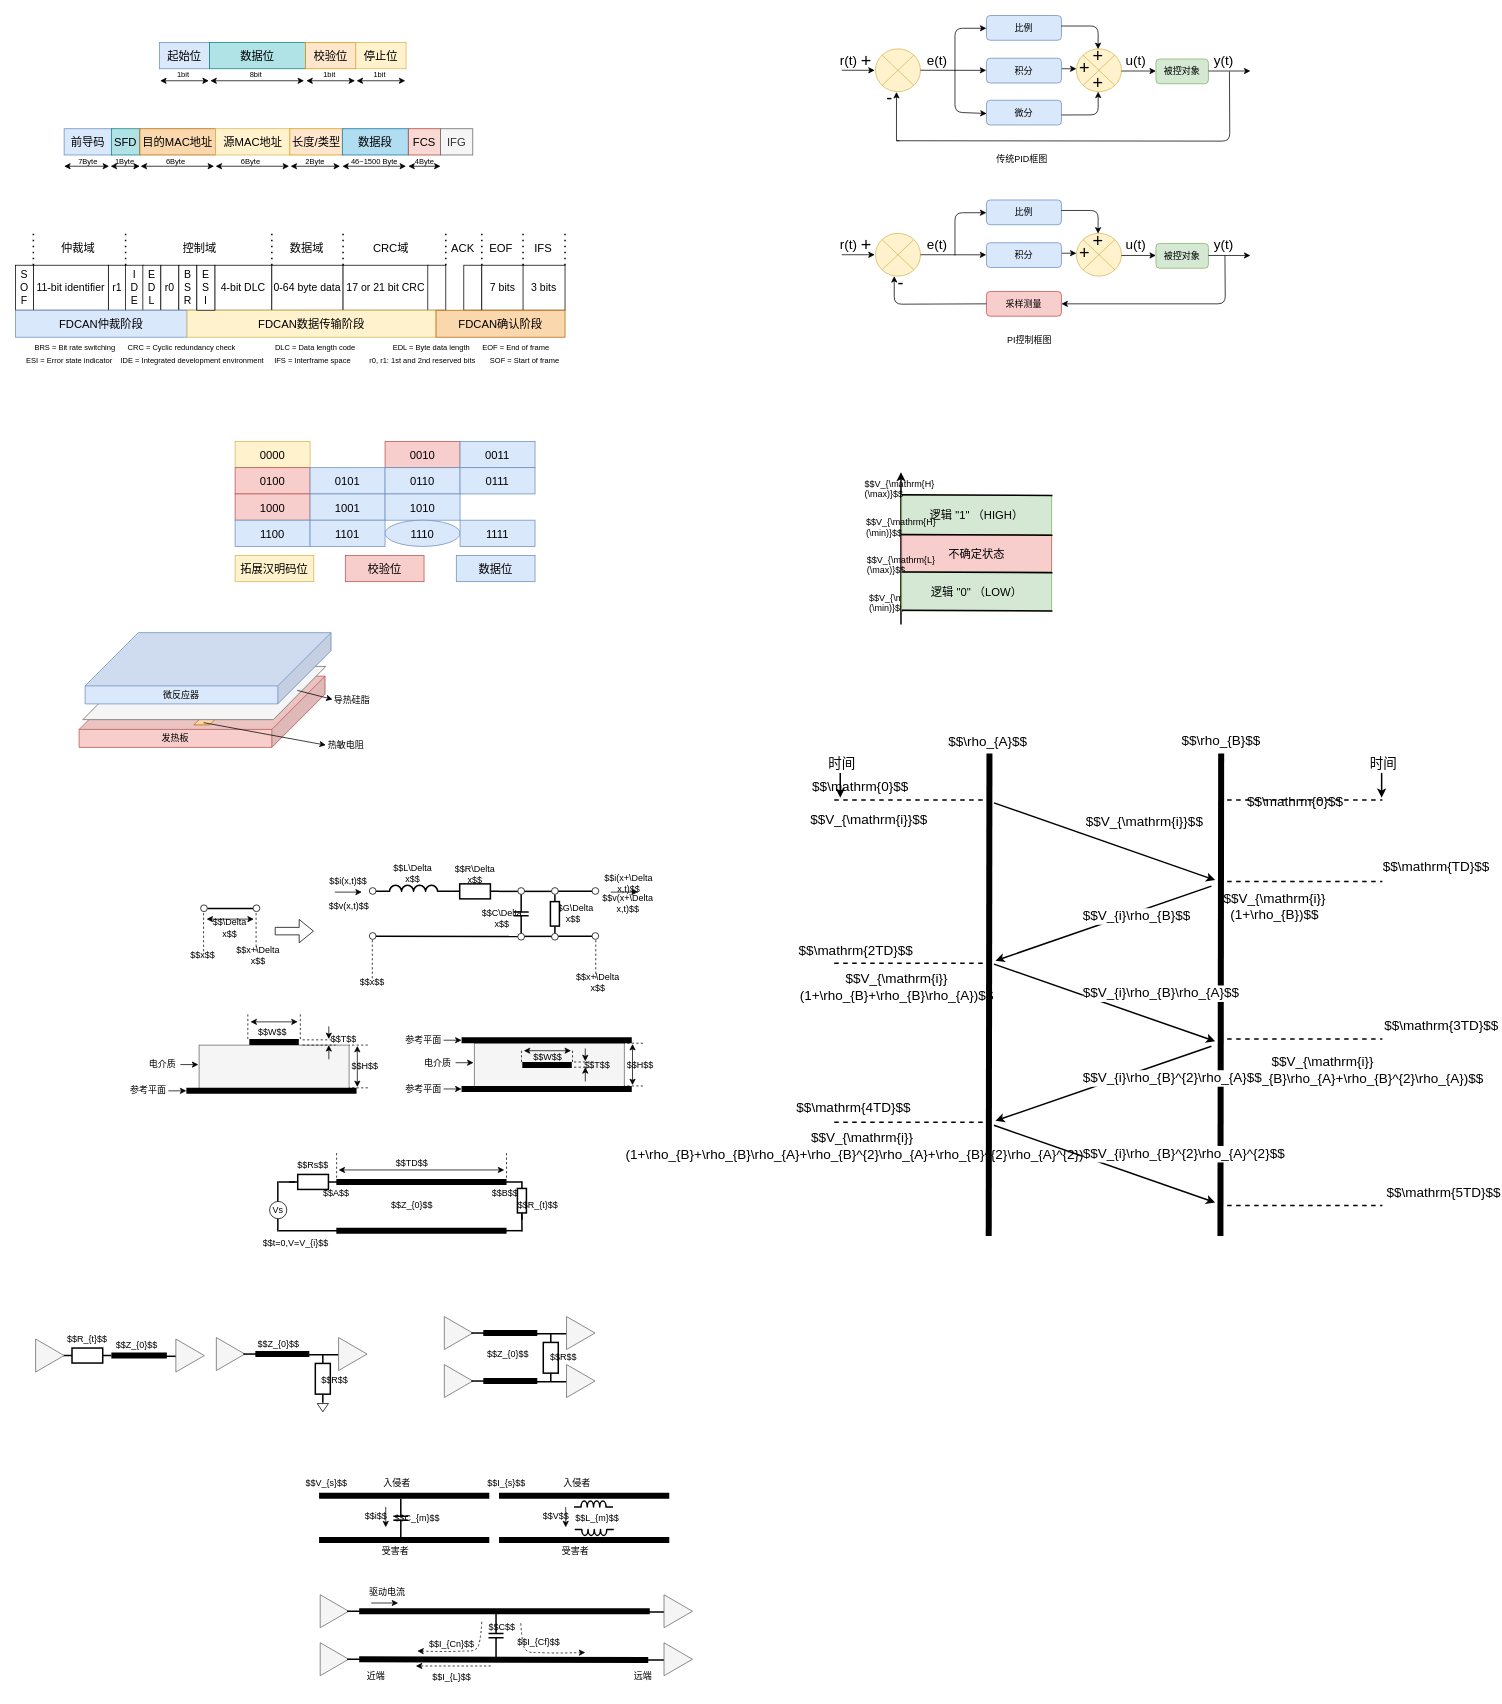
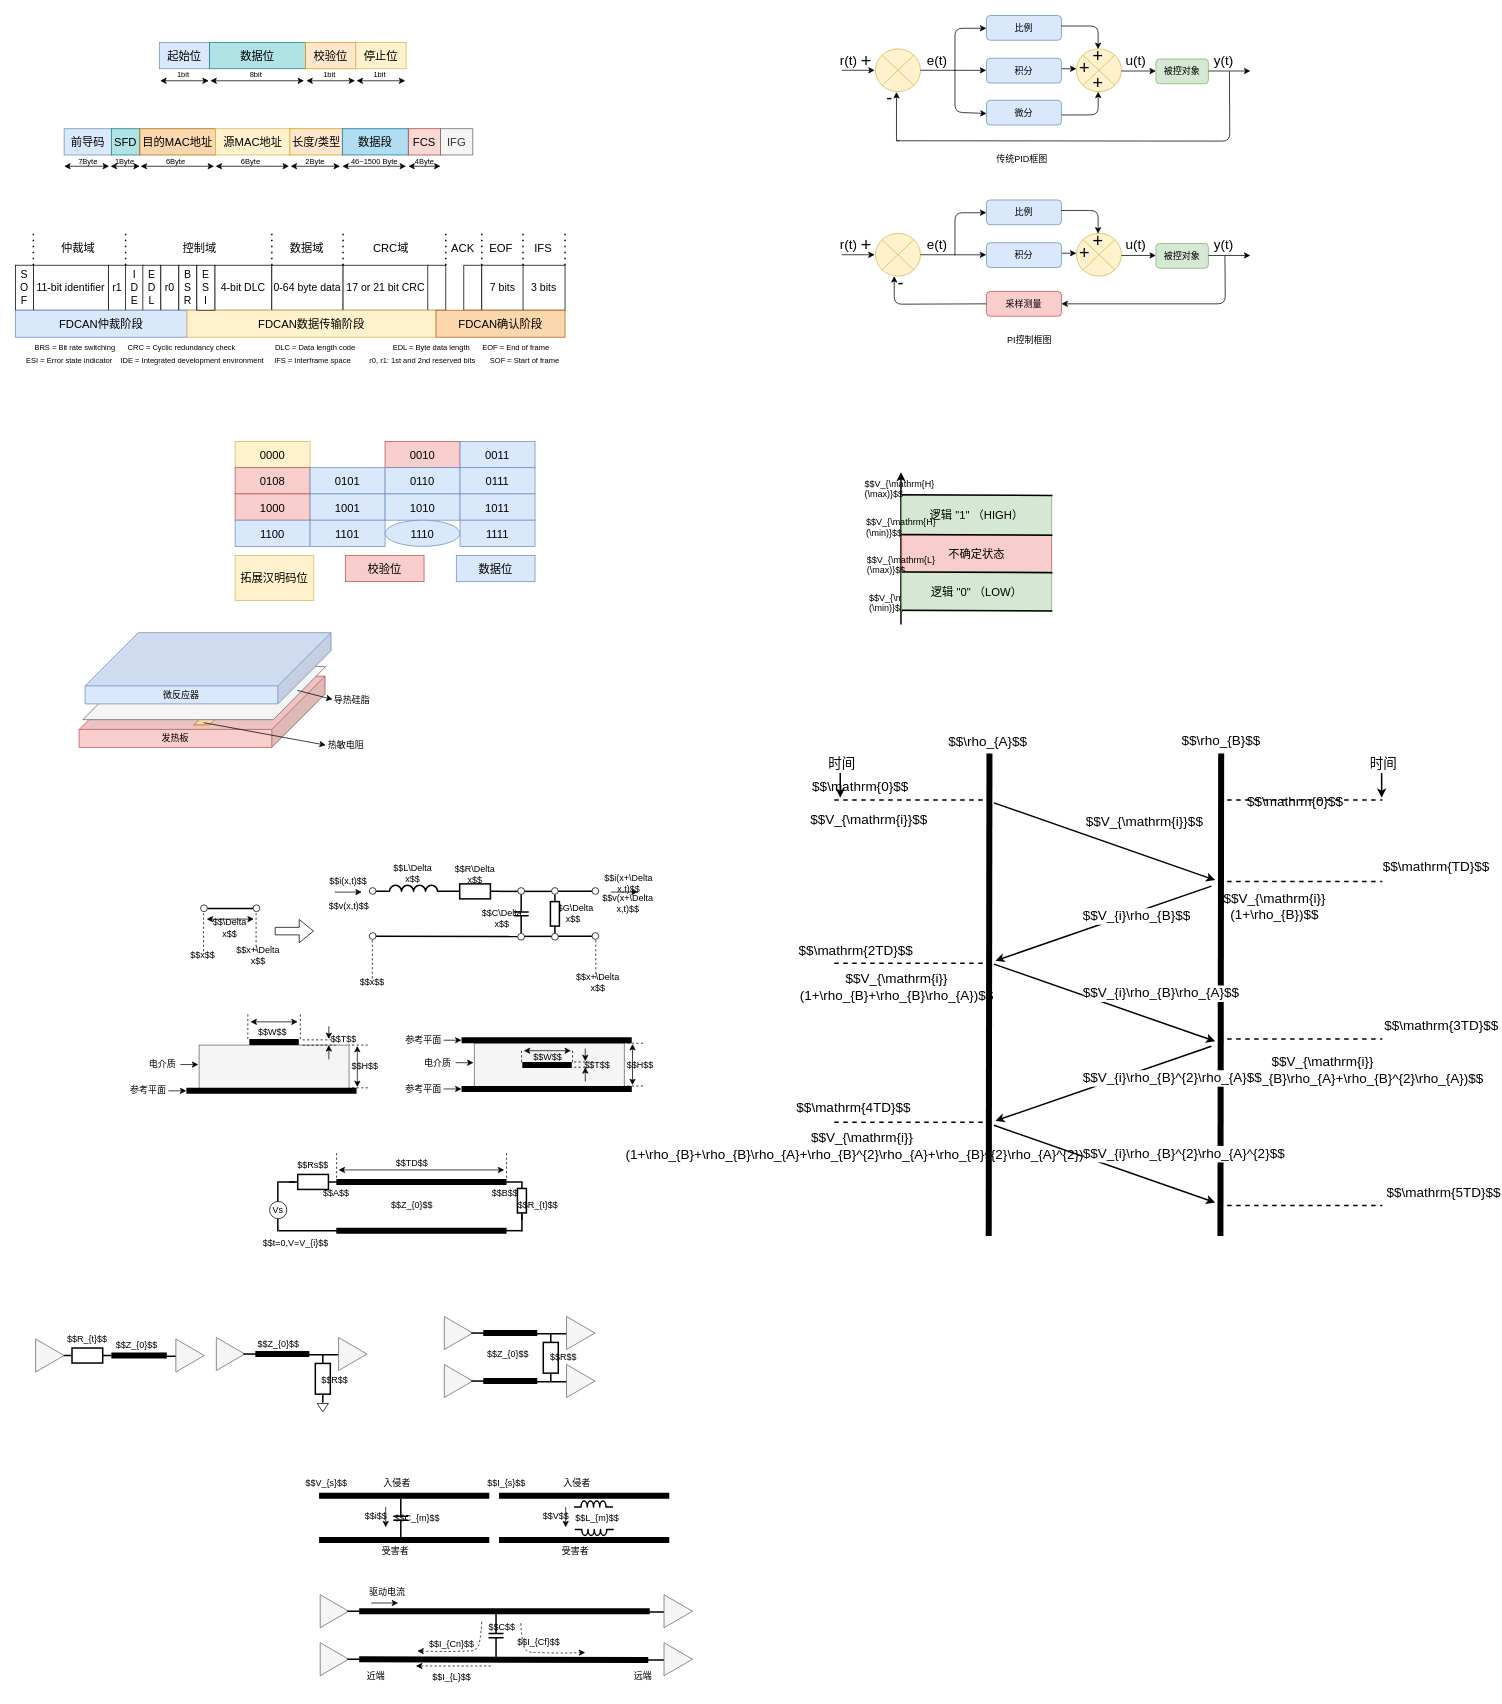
(273, 481) -> (273, 481)
none -> (498, 507)
(275, 569) -> (275, 578)
